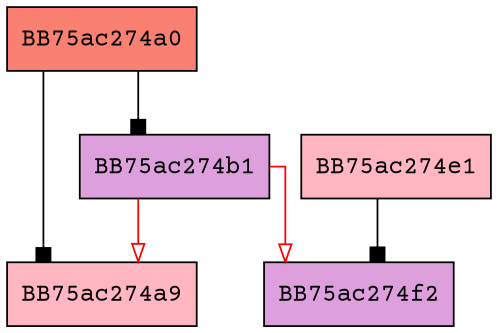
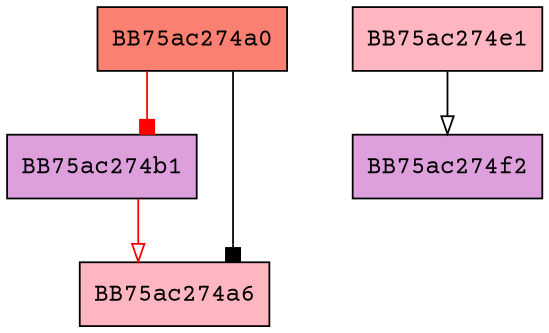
(138, 94) -> (147, 94)
(285, 197) -> none
(377, 221) -> (447, 94)
(102, 294) -> (175, 294)
